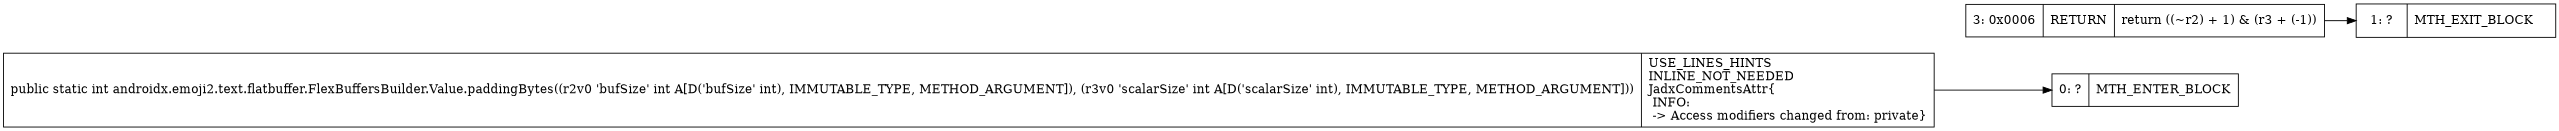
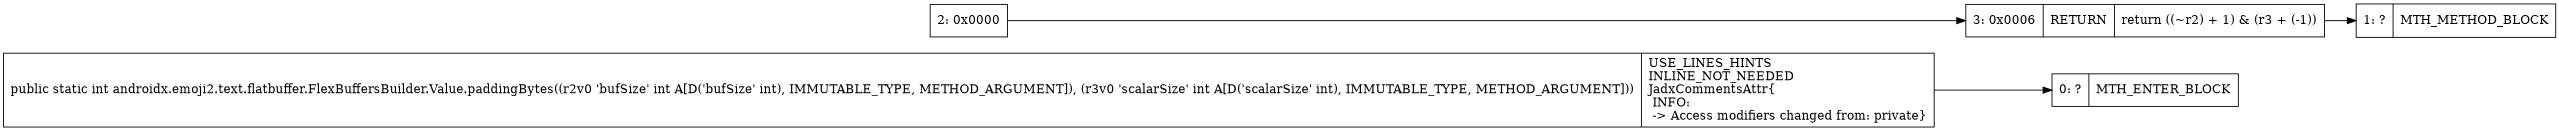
(2474, 20) -> (2474, 20)
none -> (969, 21)
